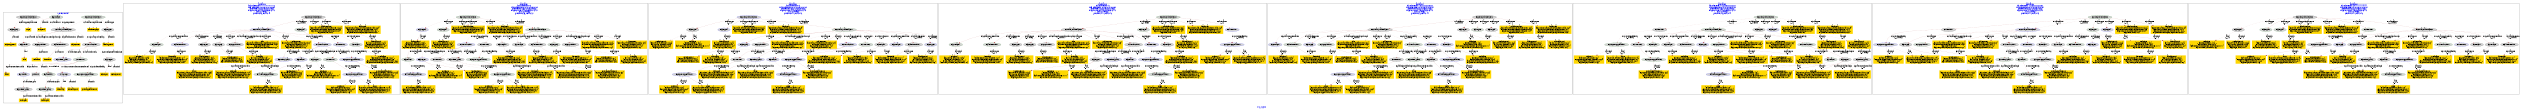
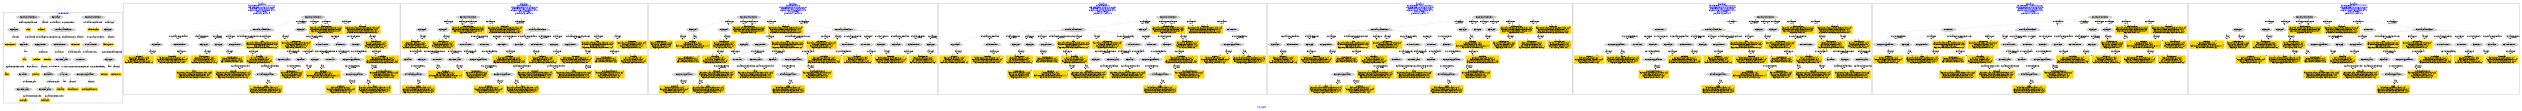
(36, 74) -> (36, 74)
